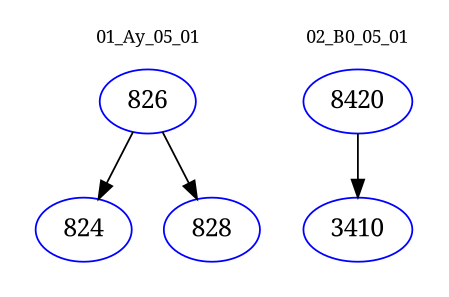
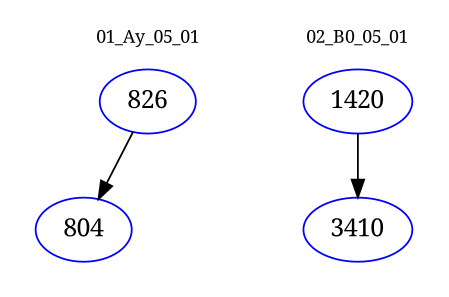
(358, 101) -> (358, 101)
(84, 230) -> (84, 230)
(212, 230) -> none
